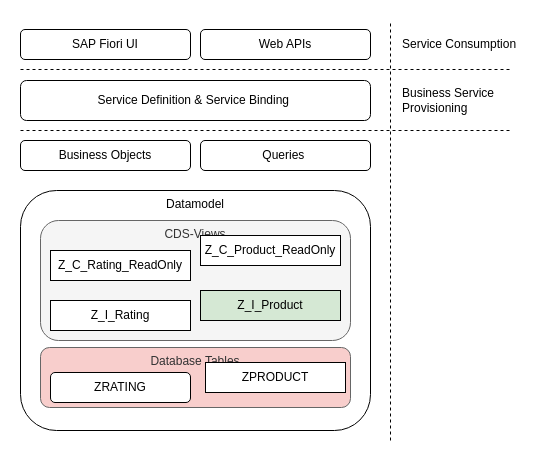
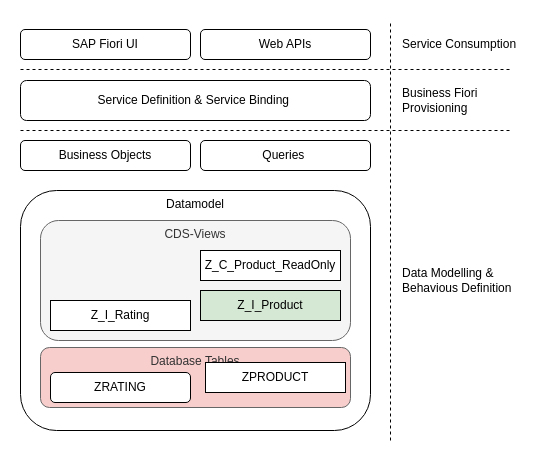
(462, 101) -> (462, 101)
(271, 251) -> (271, 266)
(121, 266) -> none
none -> (461, 281)
